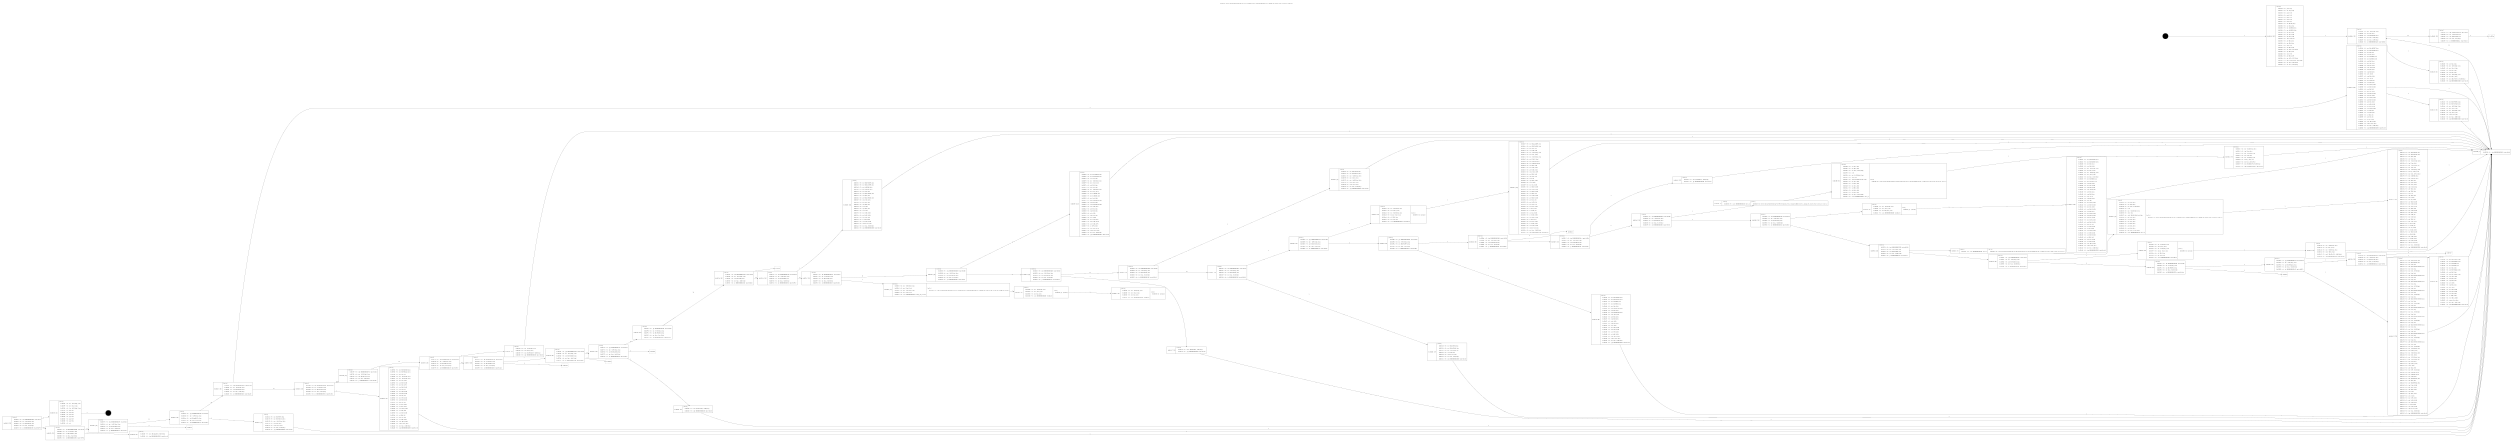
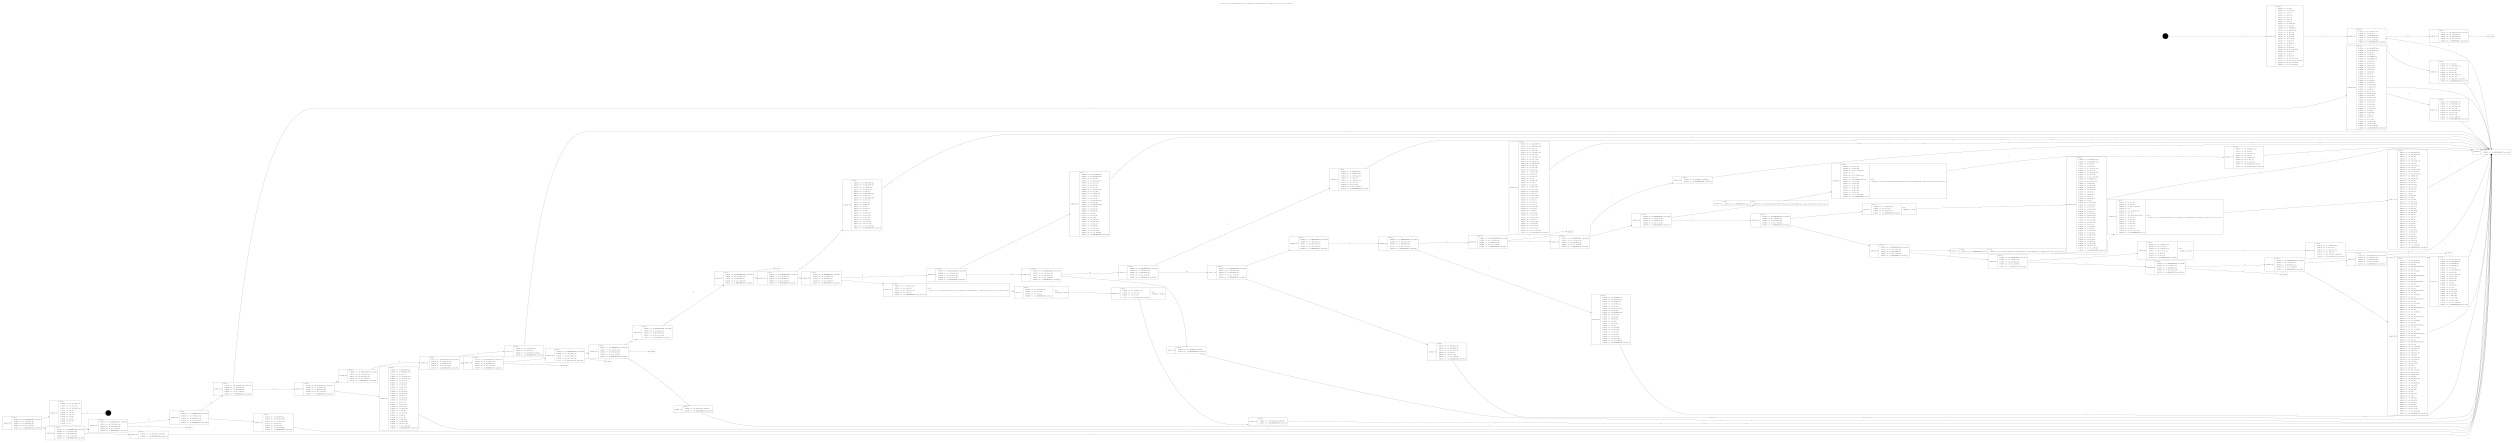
(1398, 215) -> none
none -> (1268, 421)
